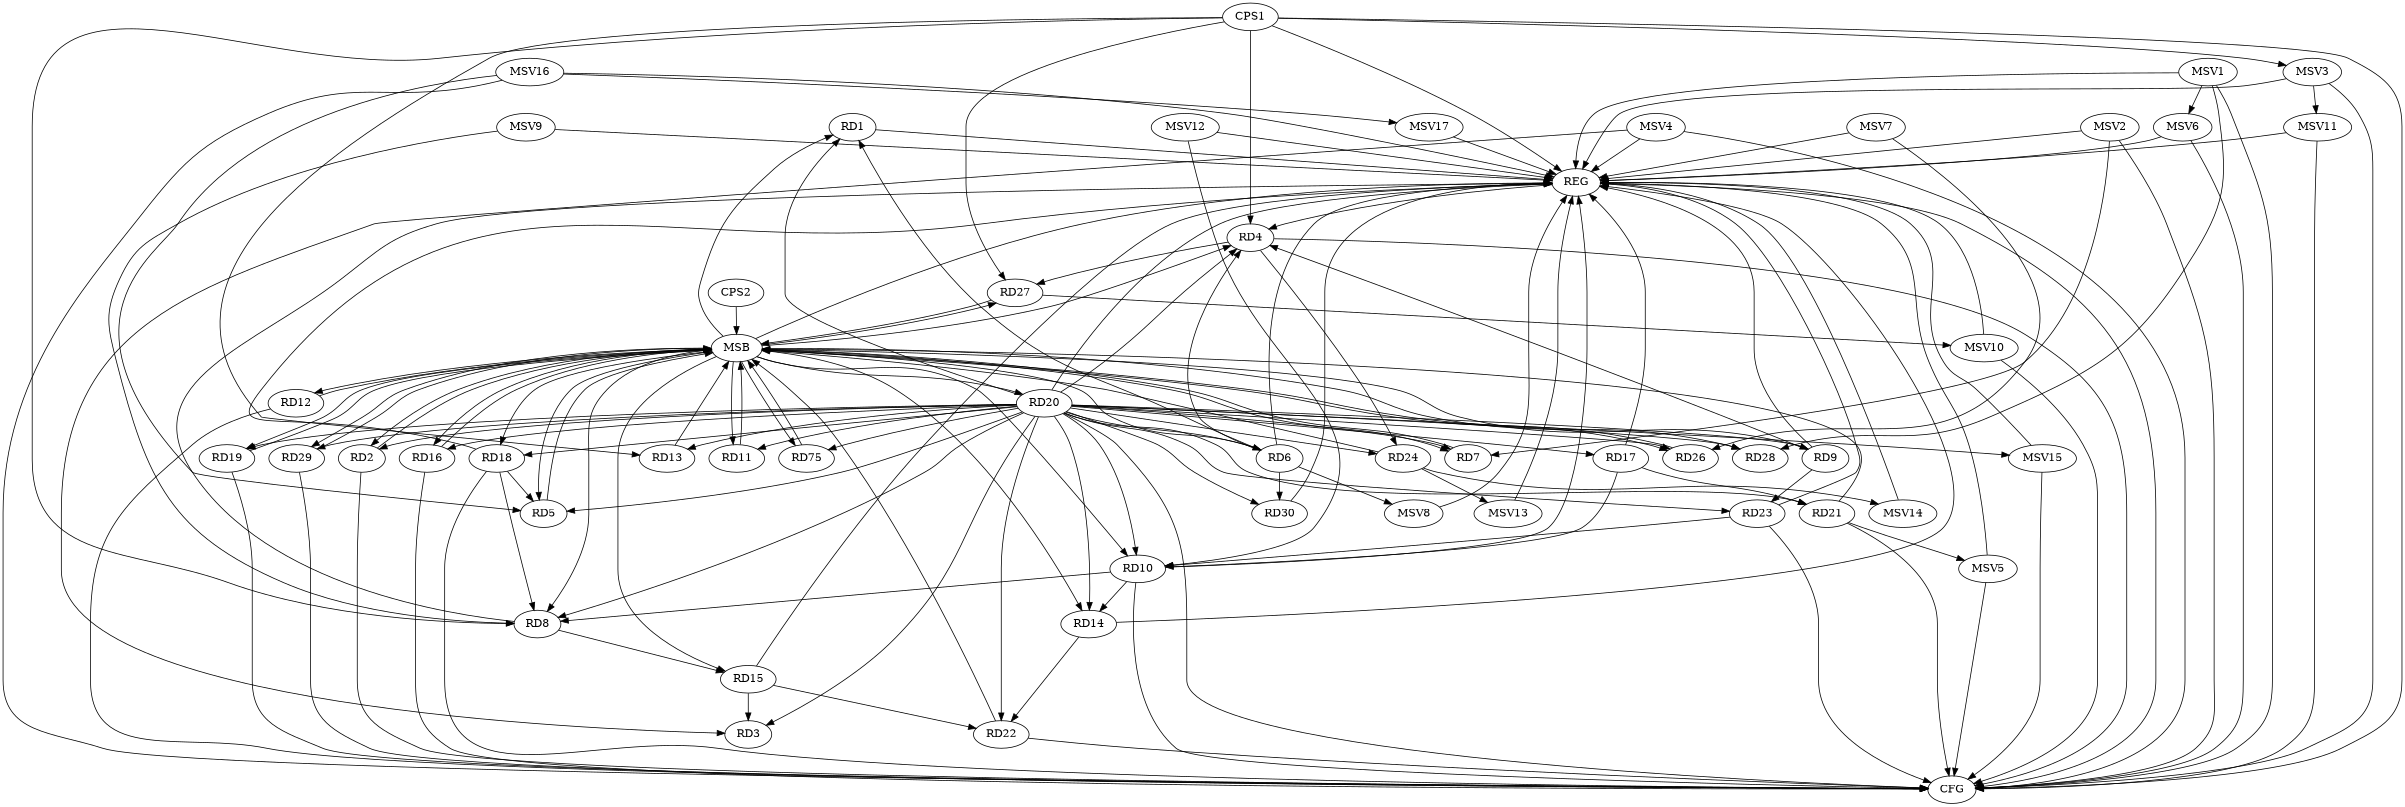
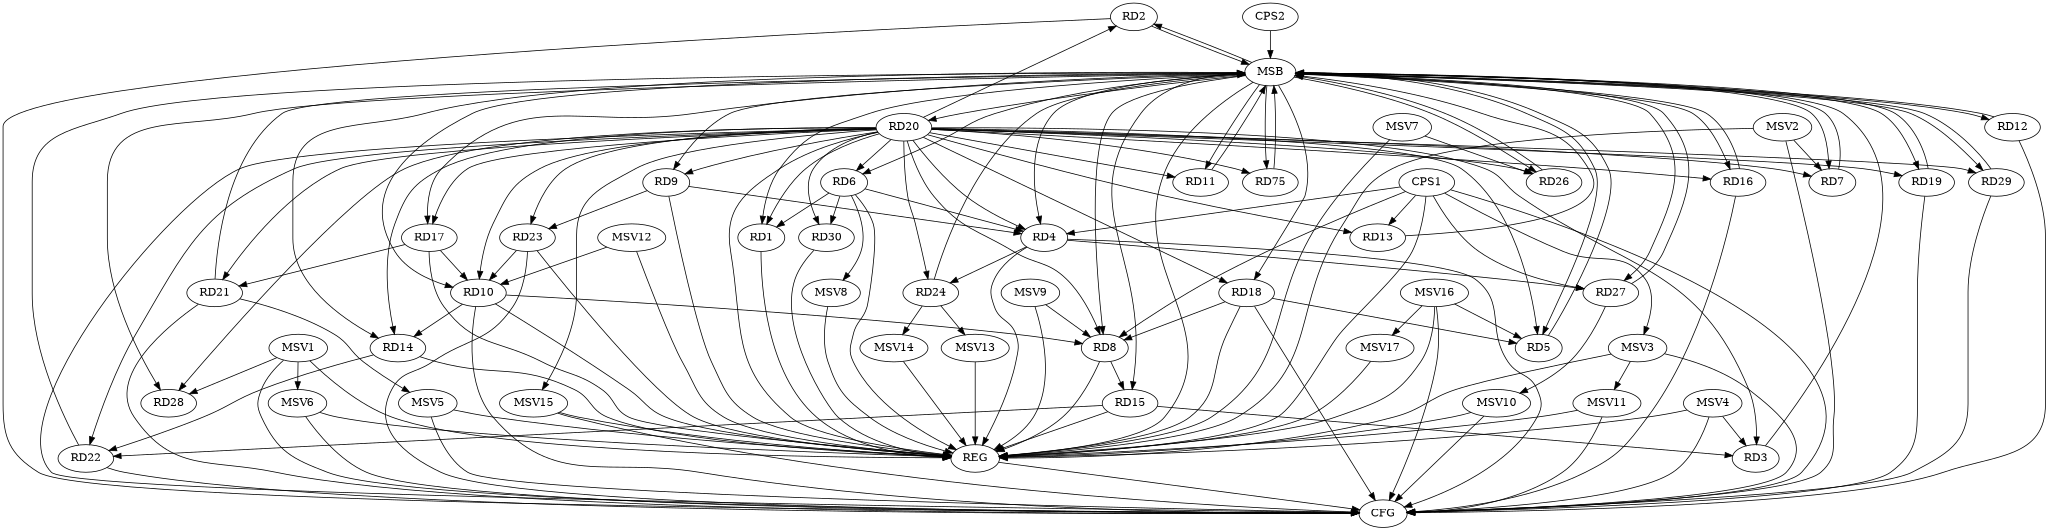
none -> (1829, 108)
none -> (724, 110)
(1399, 201) -> (1014, 329)
